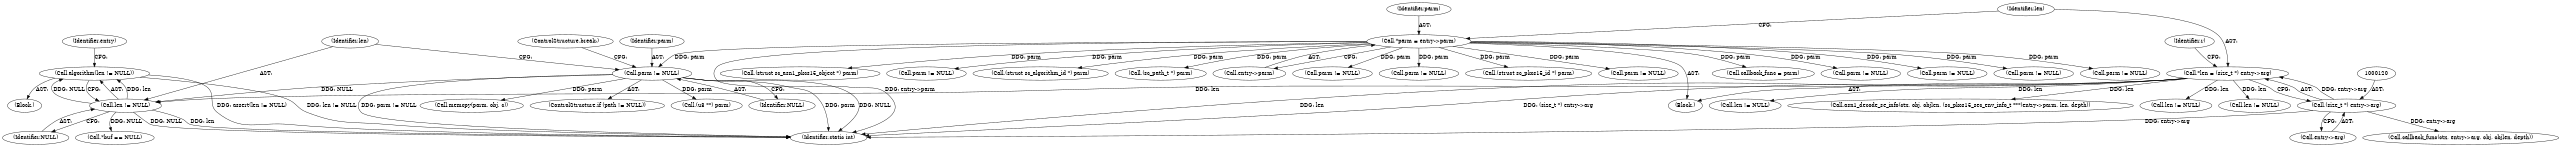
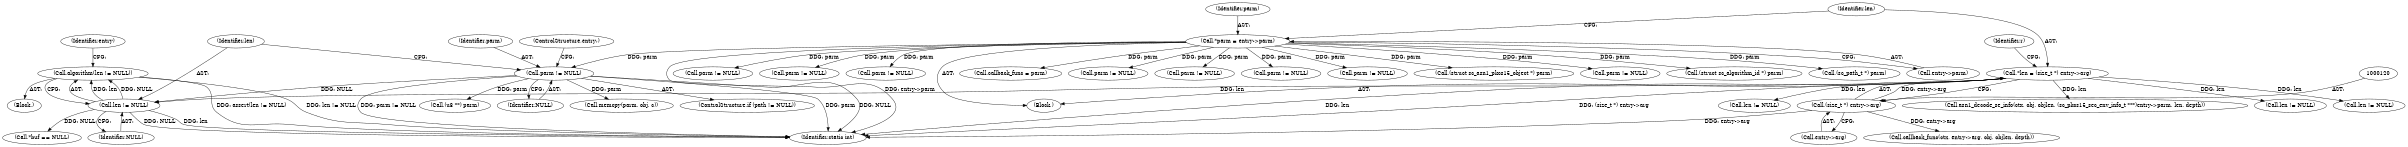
(566, 41) -> (567, 41)
(1529, 74) -> none
